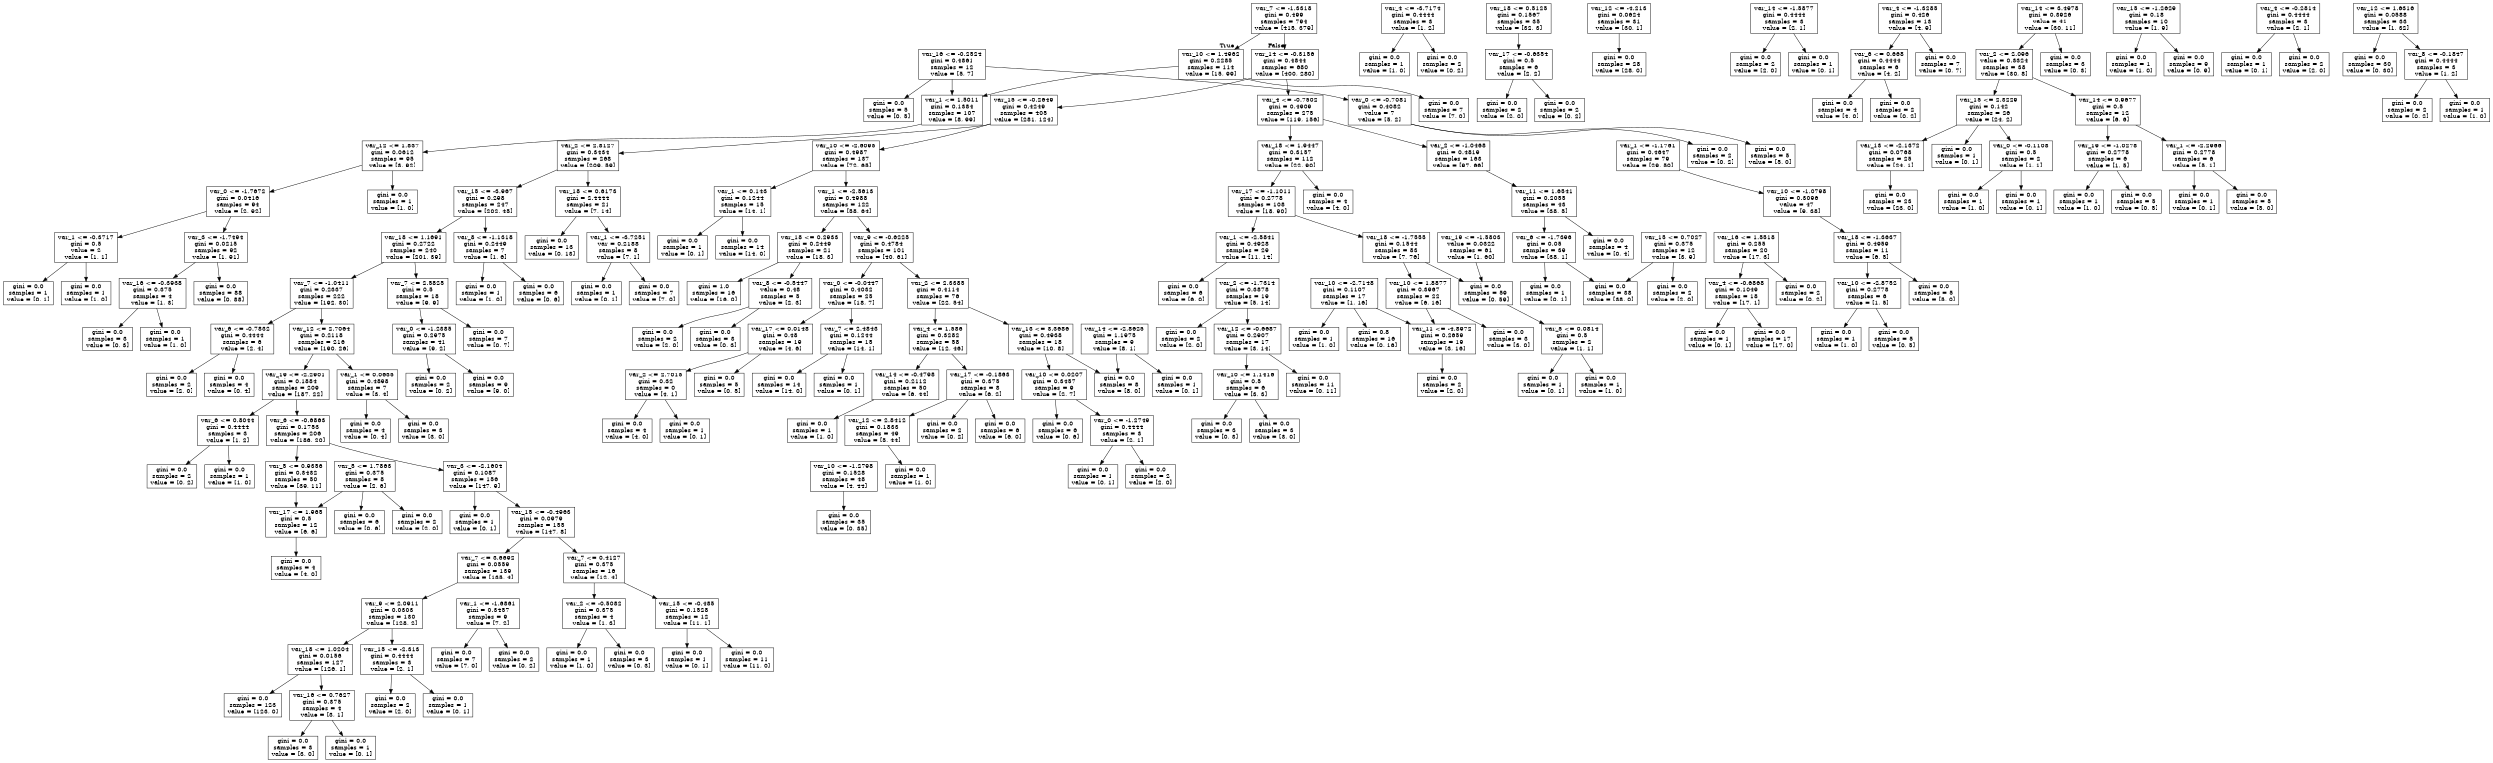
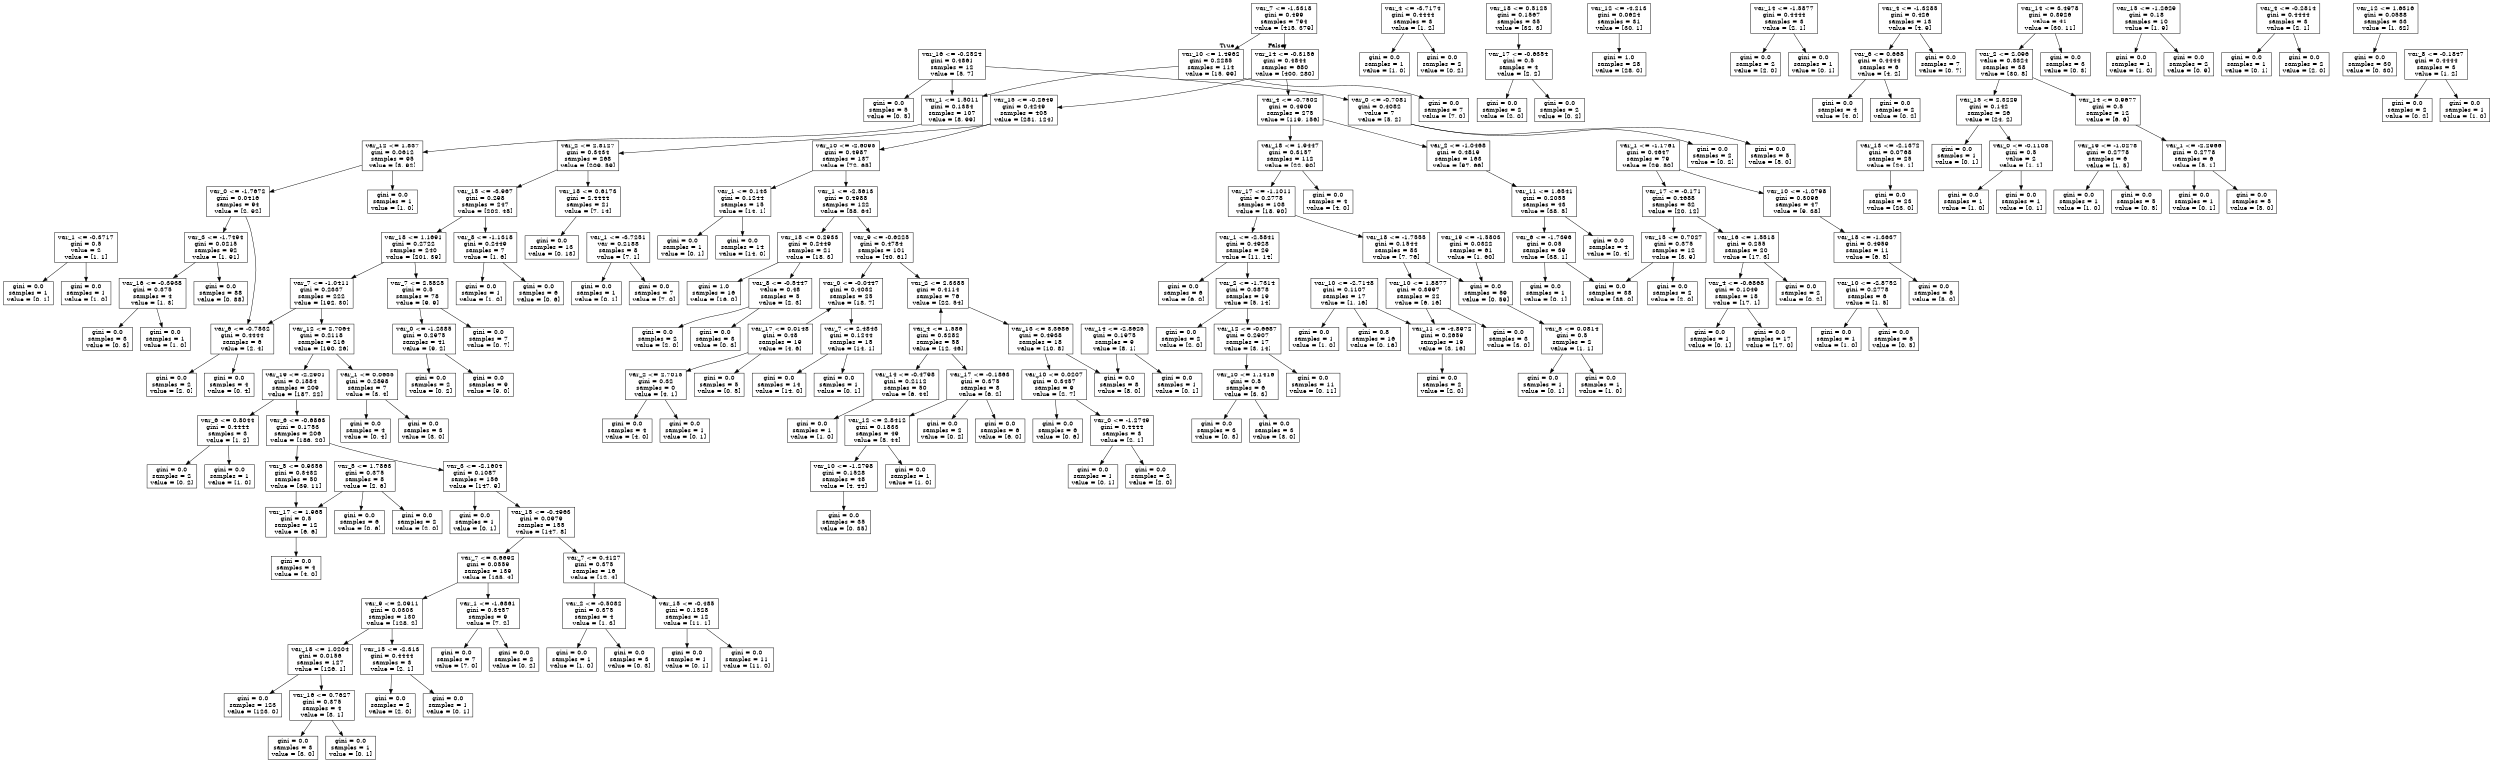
(2409, 40) -> none
(1519, 64) -> (1519, 64)
(1619, 64) -> (1619, 64)
(2189, 64) -> (2189, 64)
(2108, 131) -> none
(1942, 132) -> none
(2021, 156) -> (2021, 156)
none -> (1674, 202)
(1797, 202) -> (1797, 202)
(602, 223) -> none
(164, 224) -> (256, 268)
(1471, 247) -> (1471, 247)
none -> (1248, 268)
(1867, 268) -> none
(418, 293) -> (418, 293)
(1418, 293) -> (1418, 293)
(935, 314) -> (941, 318)
(815, 315) -> (817, 317)
(1115, 339) -> (1115, 339)
(367, 385) -> (367, 385)
none -> (862, 452)
none -> (488, 589)
